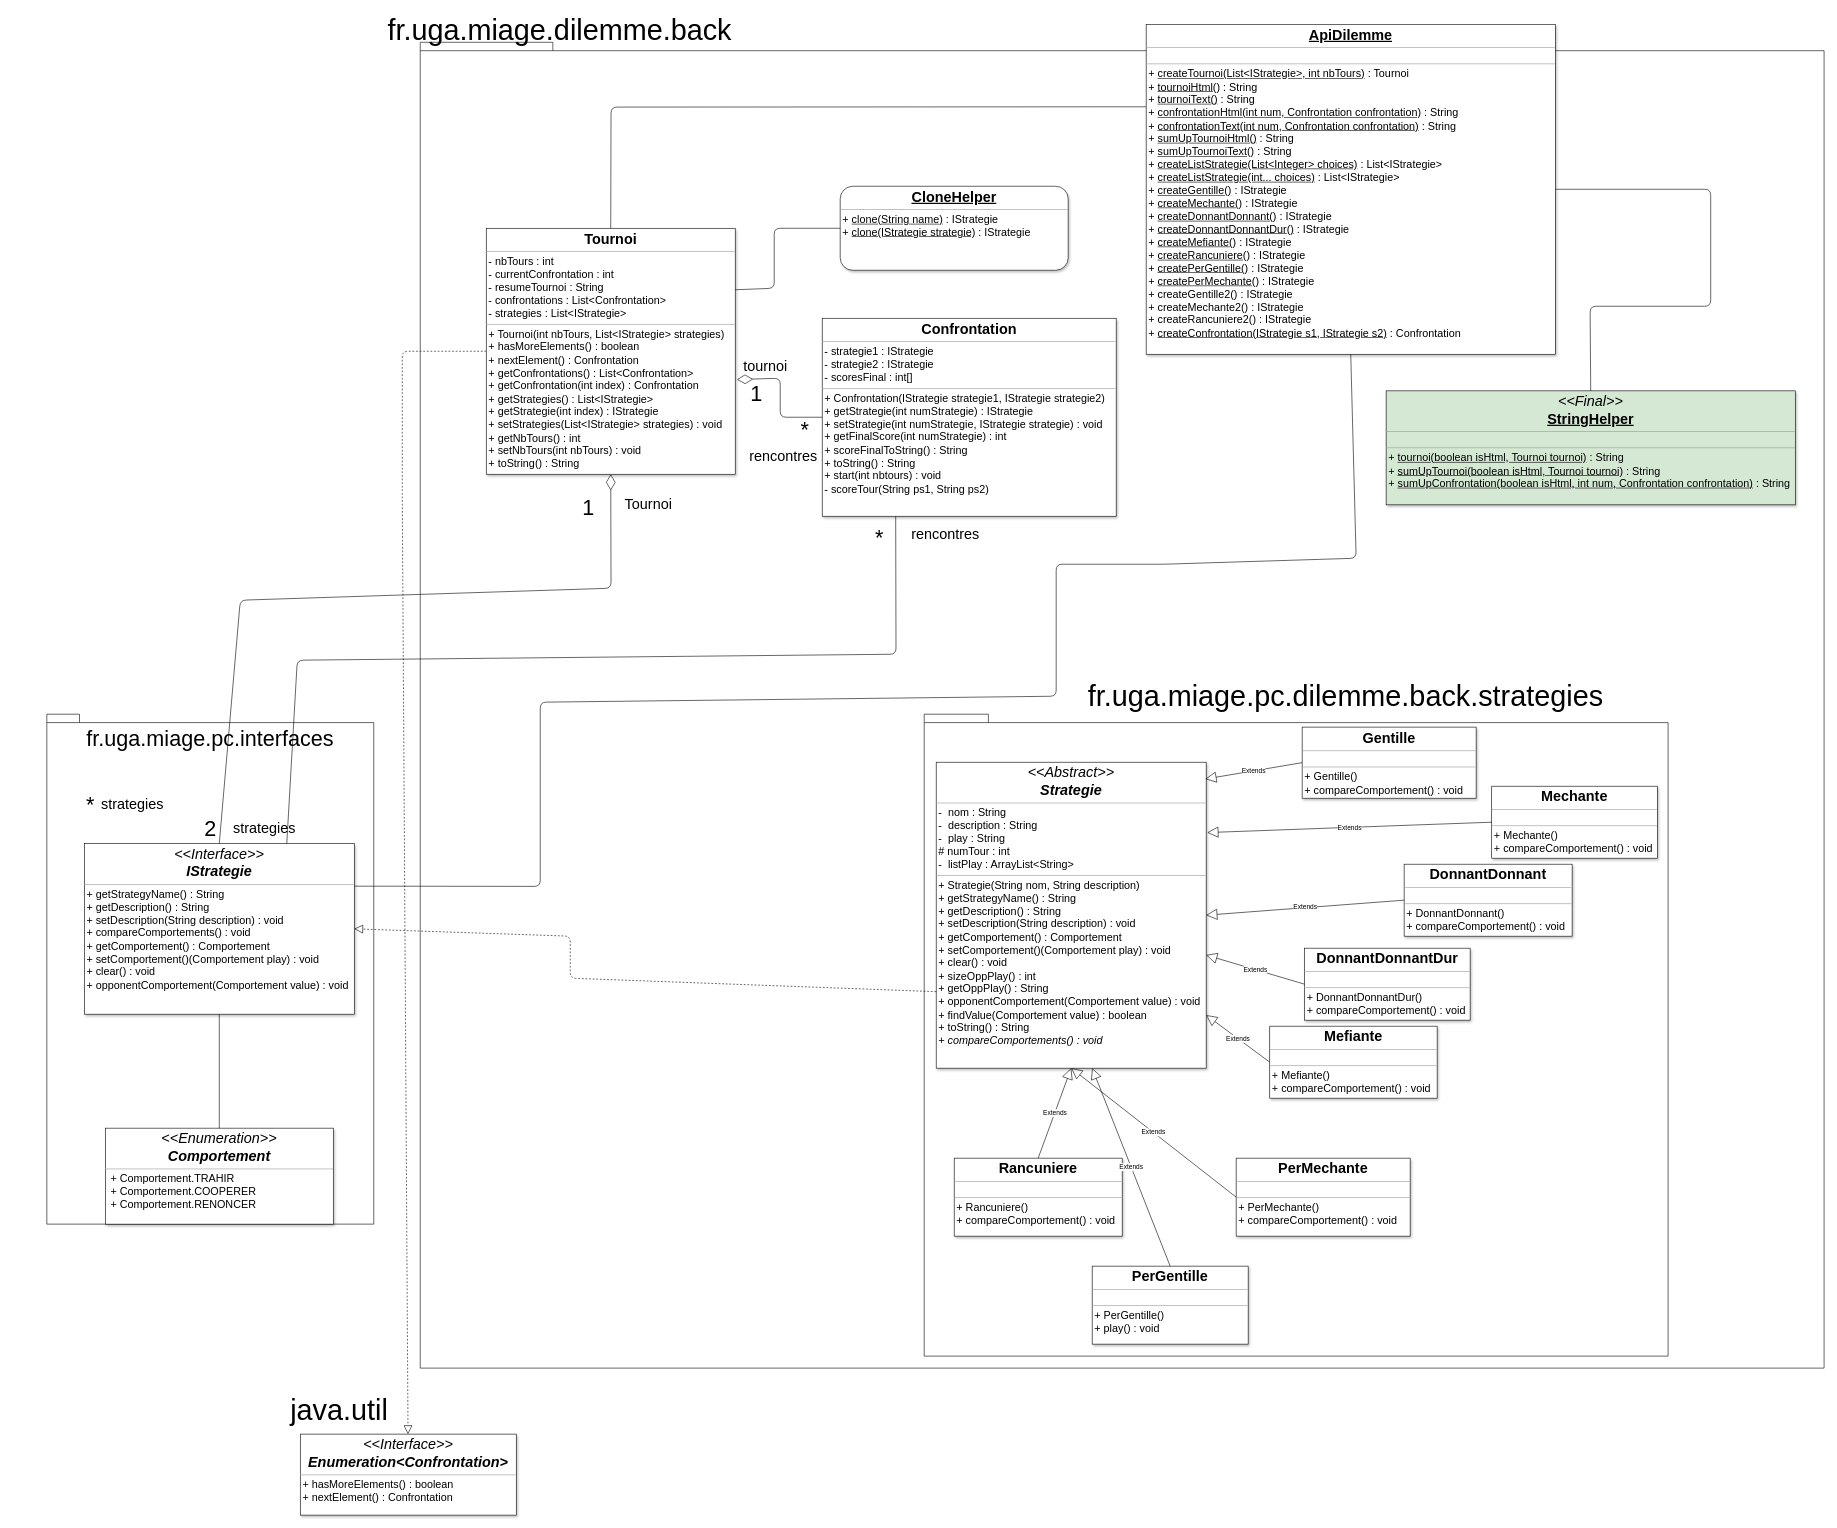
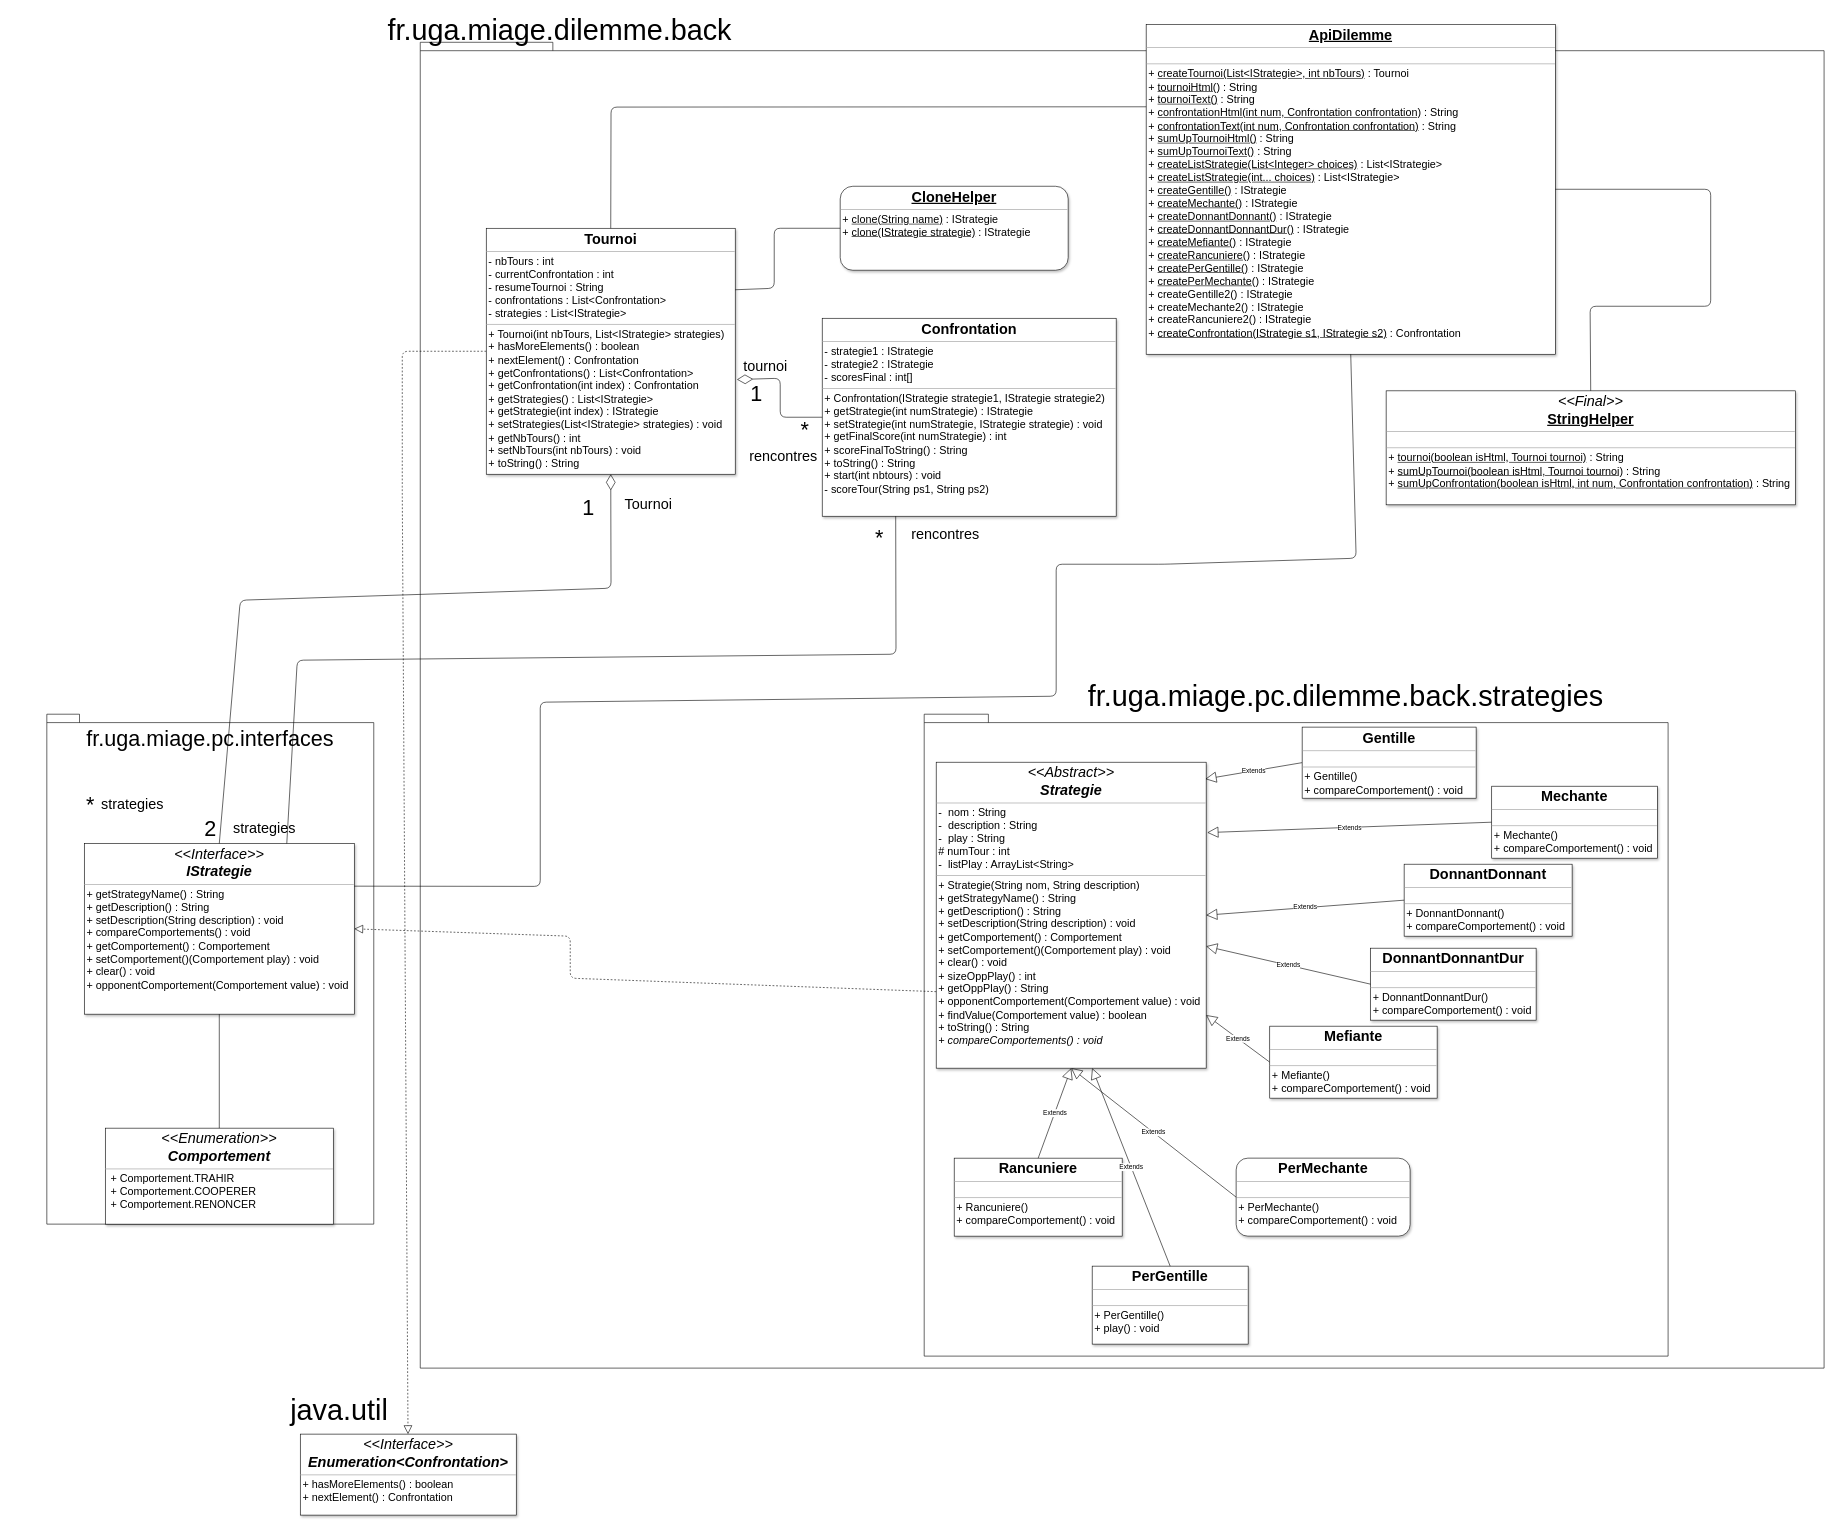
(1591, 448) -> (1591, 448)
(1388, 984) -> (1454, 984)
(1323, 1197) -> (1323, 1197)
